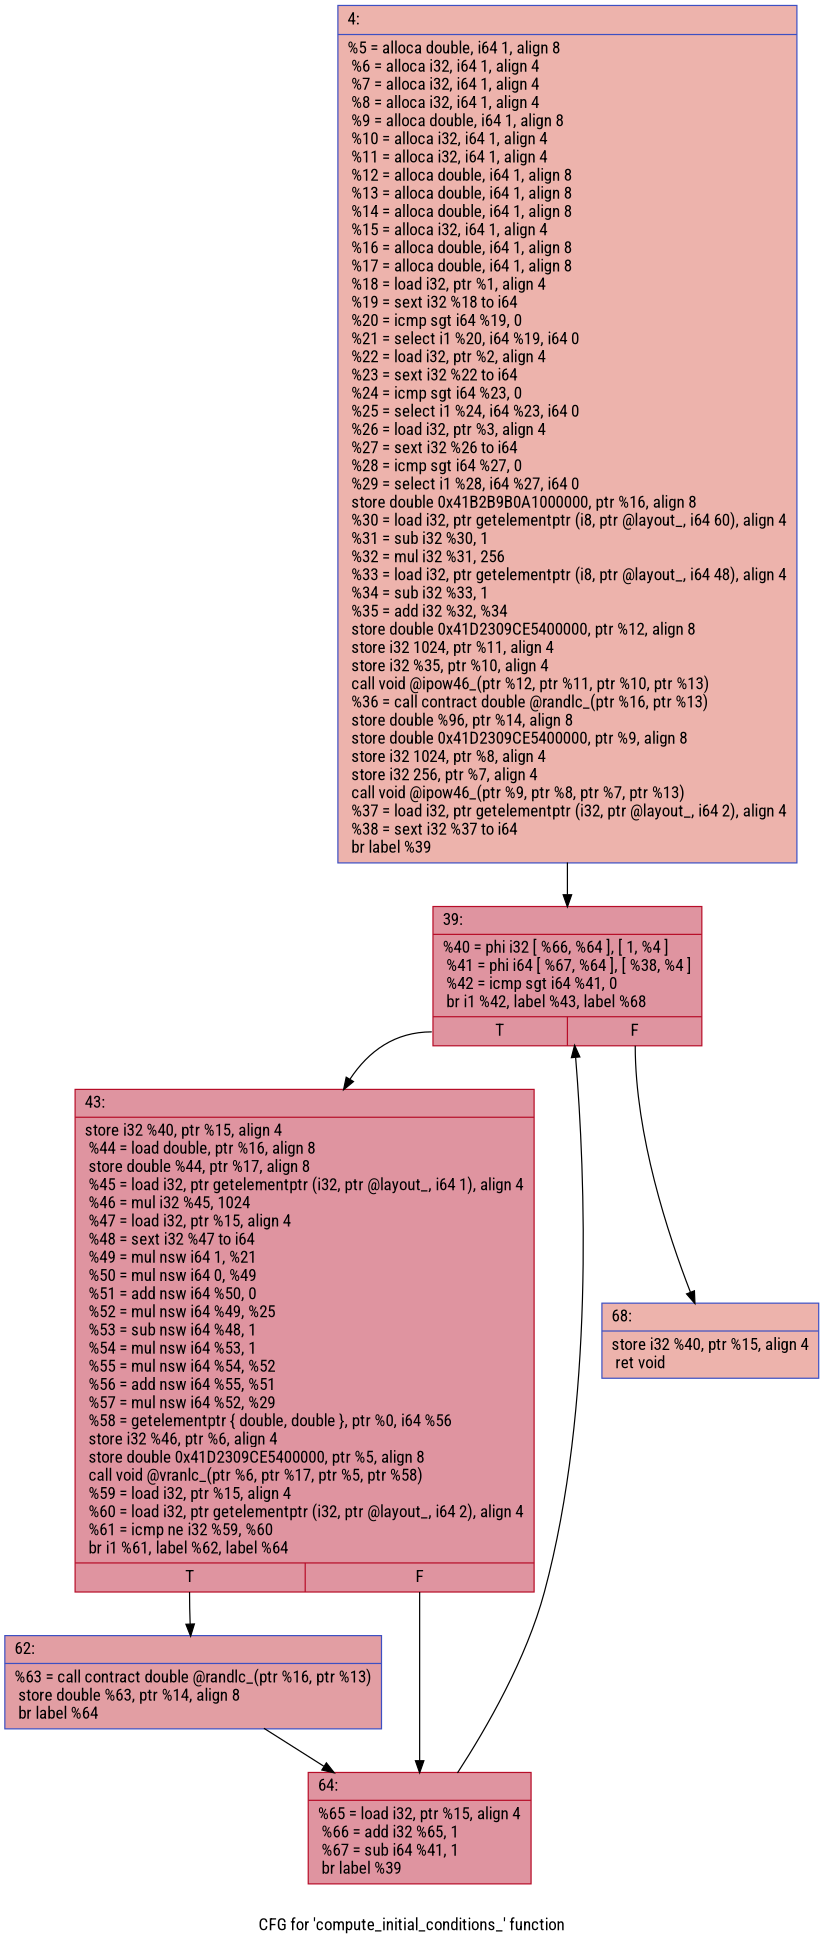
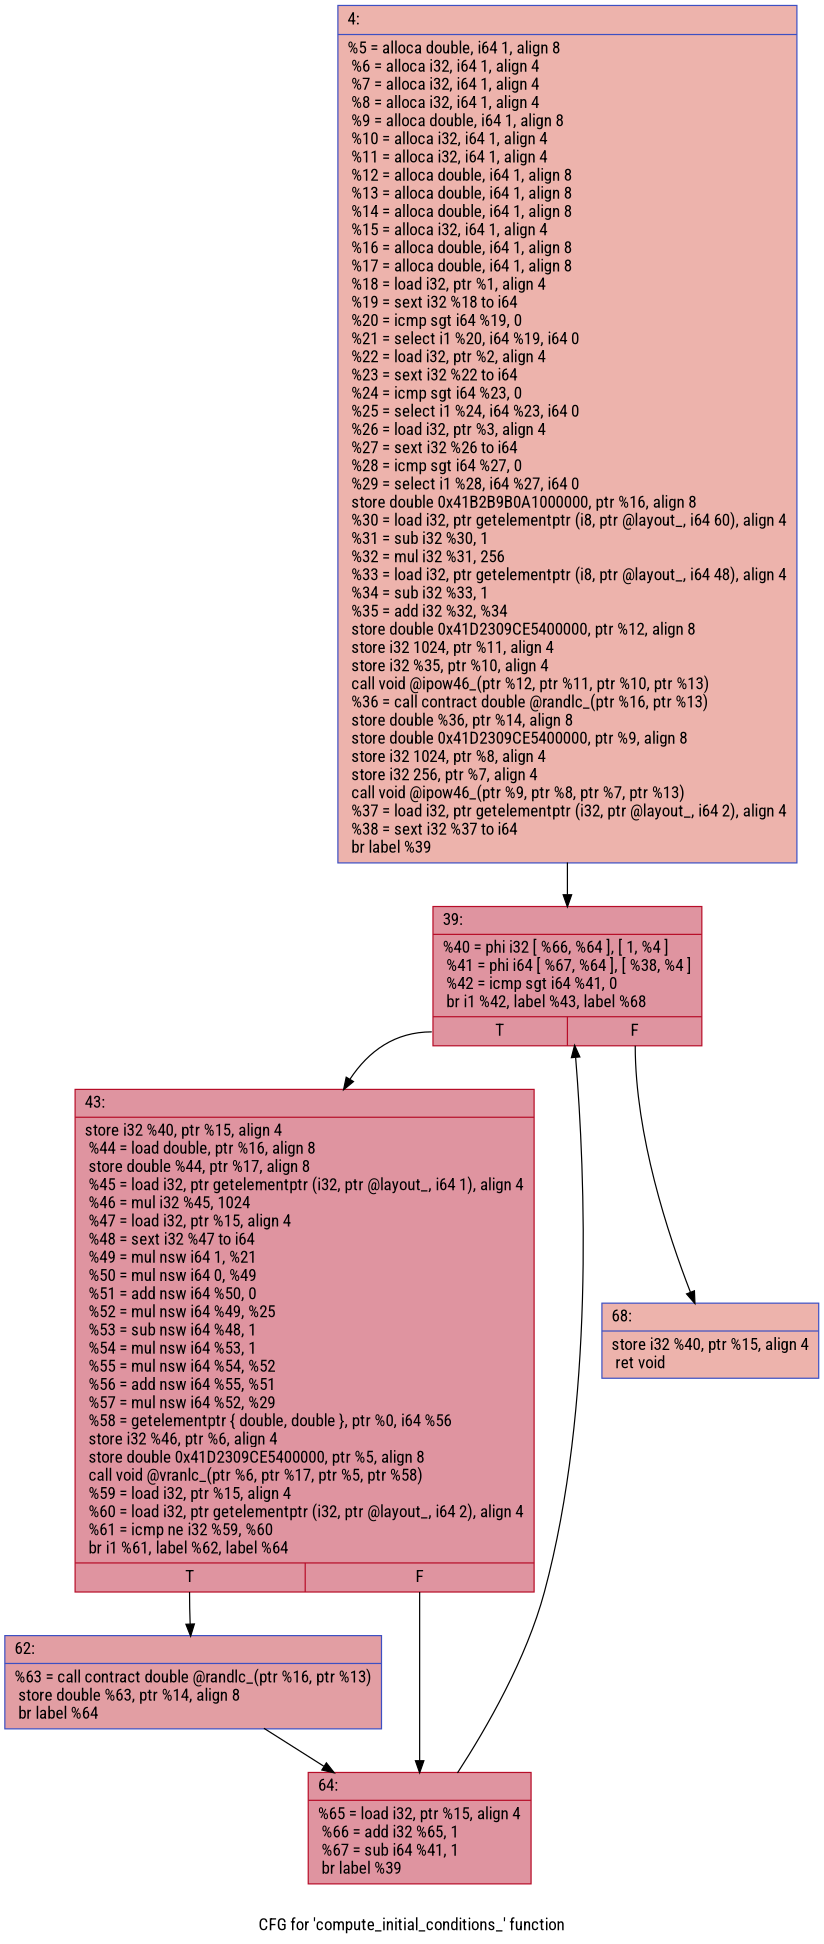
(461, 721) -> (461, 721)
